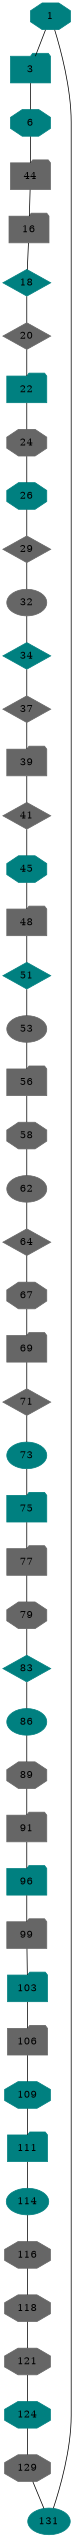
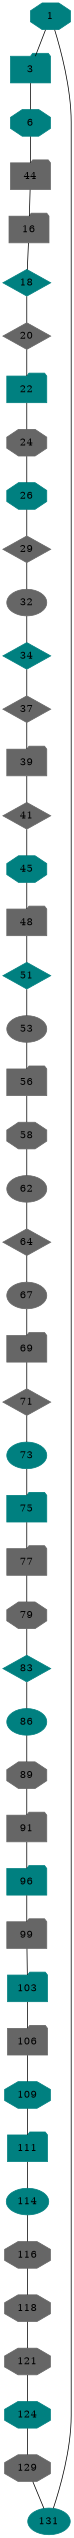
(27, 1295) -> (27, 1295)
